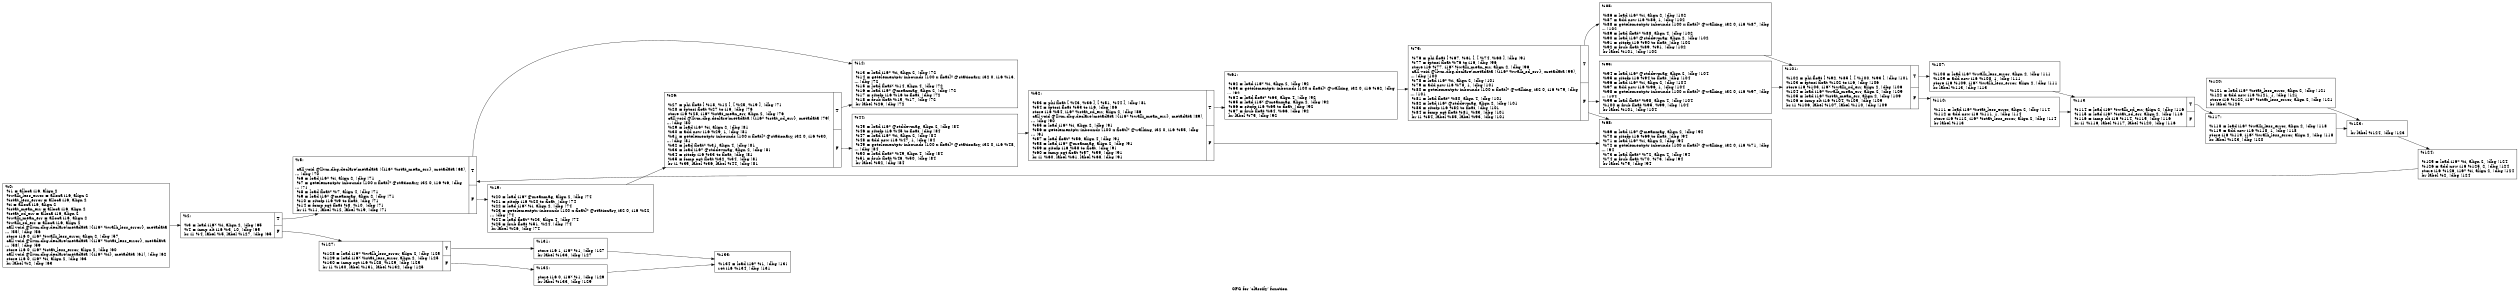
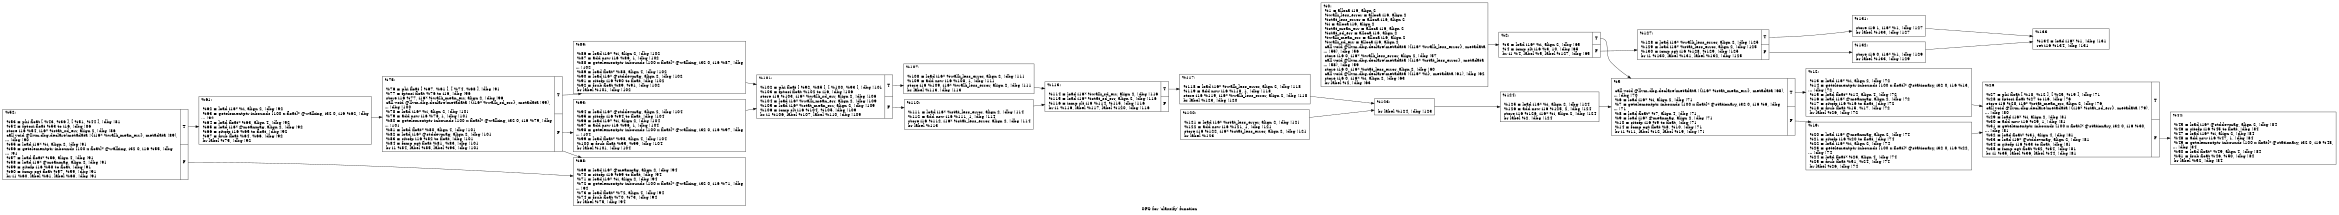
(845, 107) -> (1976, 105)
(1022, 133) -> none
